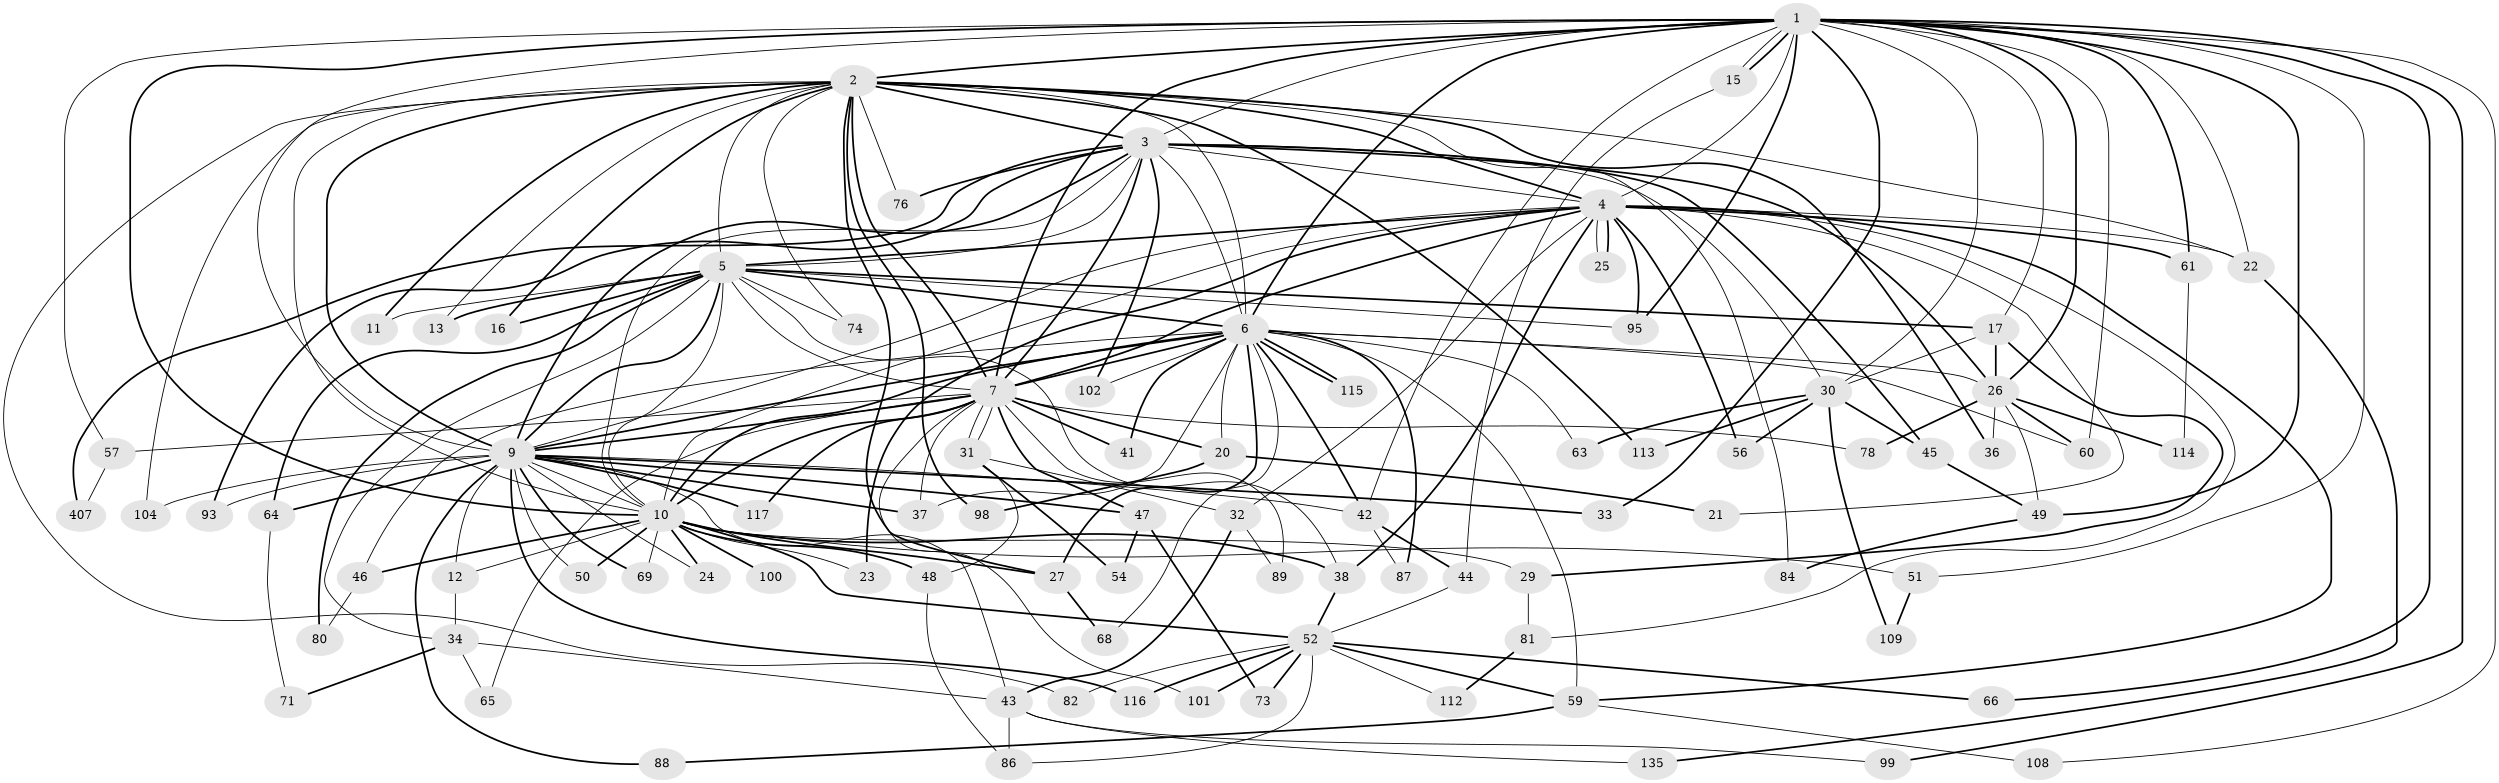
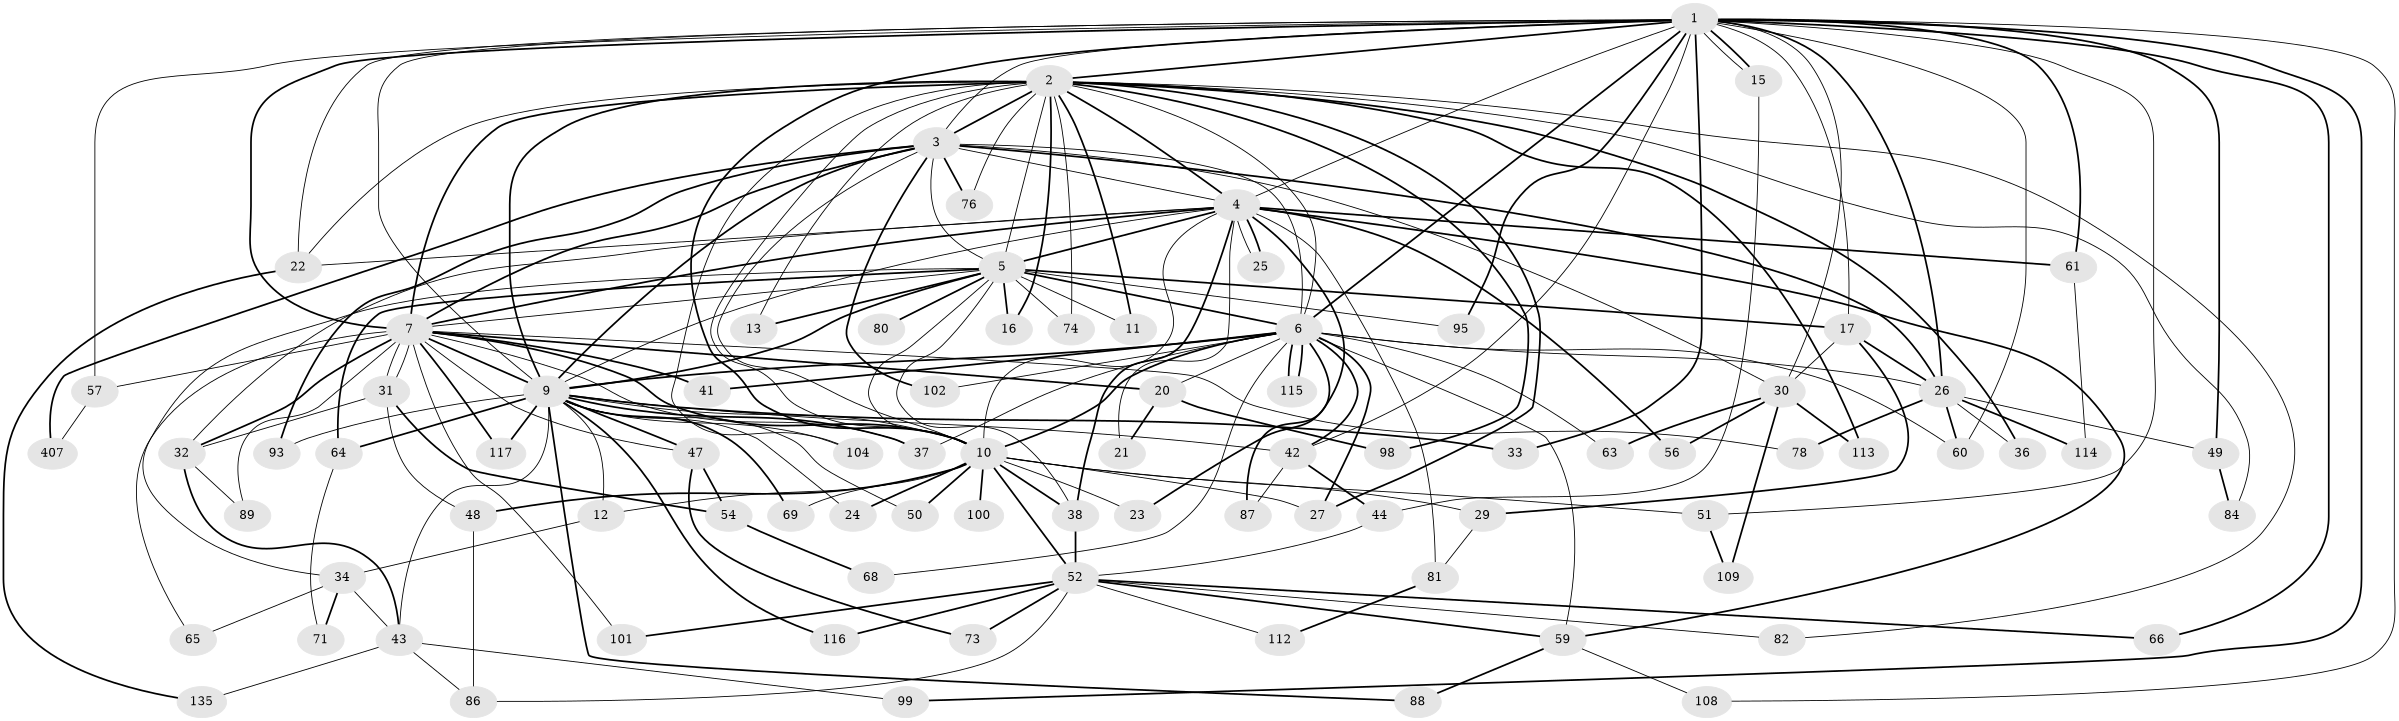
(1636, 264) -> none
(1120, 360) -> (308, 391)
(1930, 454) -> none
(1029, 462) -> (540, 417)
(903, 555) -> (1197, 486)
(360, 578) -> none
(1081, 609) -> (799, 548)
